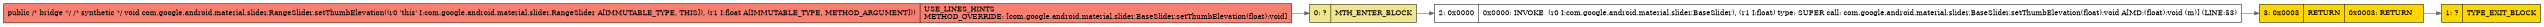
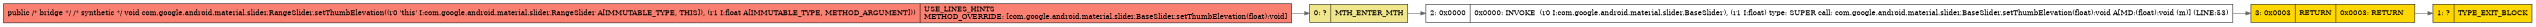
(1374, 13) -> (1369, 13)
